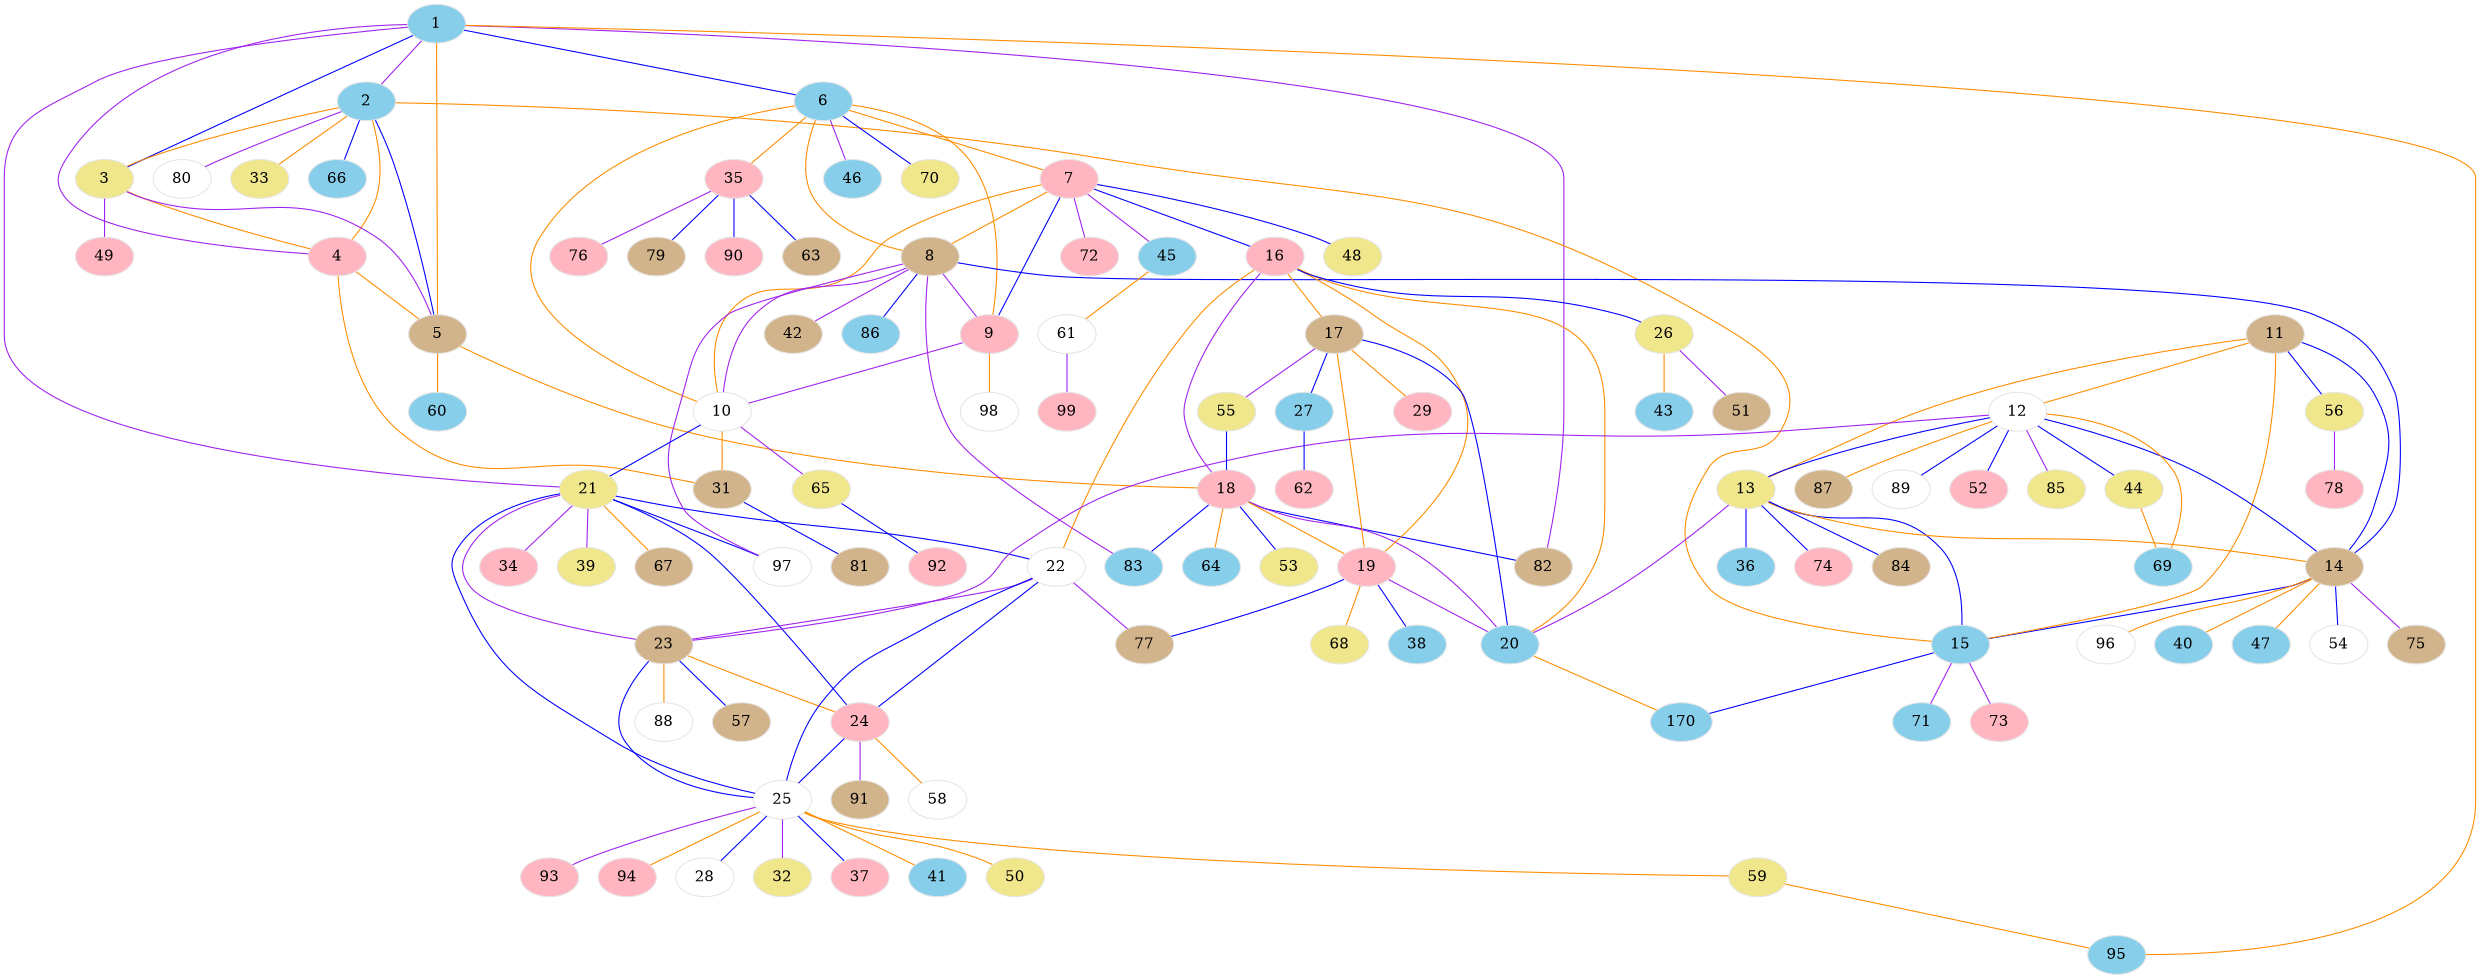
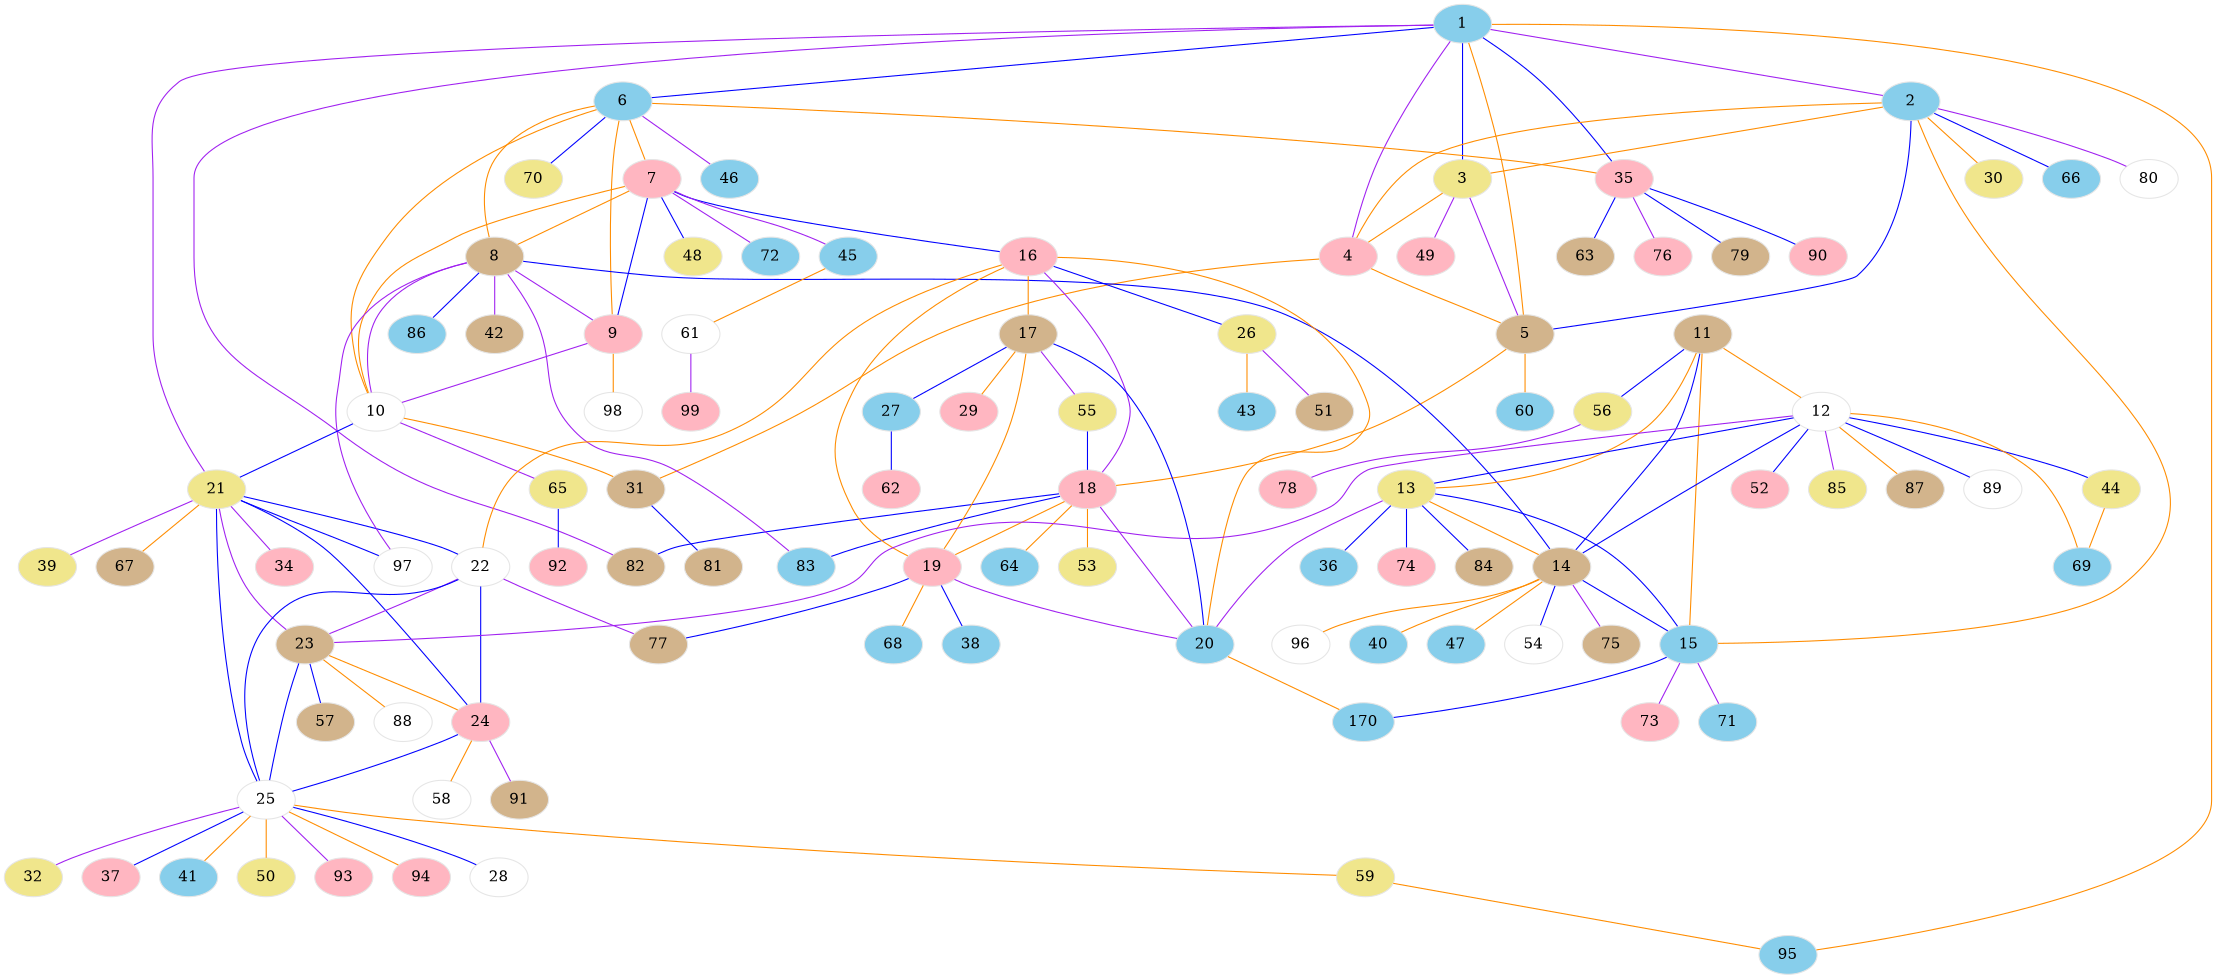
none -> (1553, 93)
(260, 179) -> (1994, 179)
(1090, 257) -> (771, 257)
(1258, 528) -> (1087, 535)
(1340, 645) -> (893, 645)
